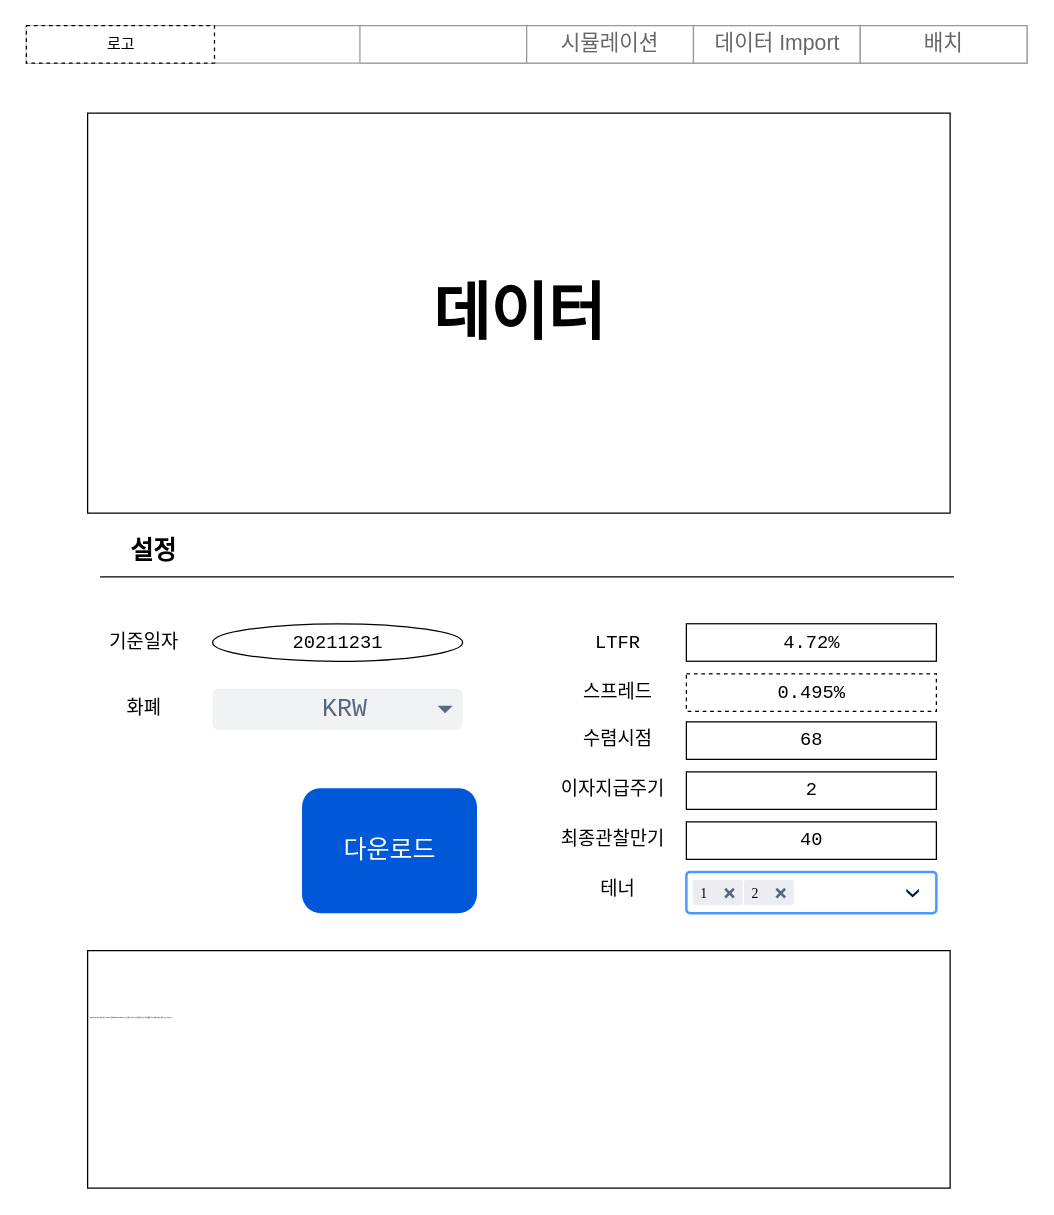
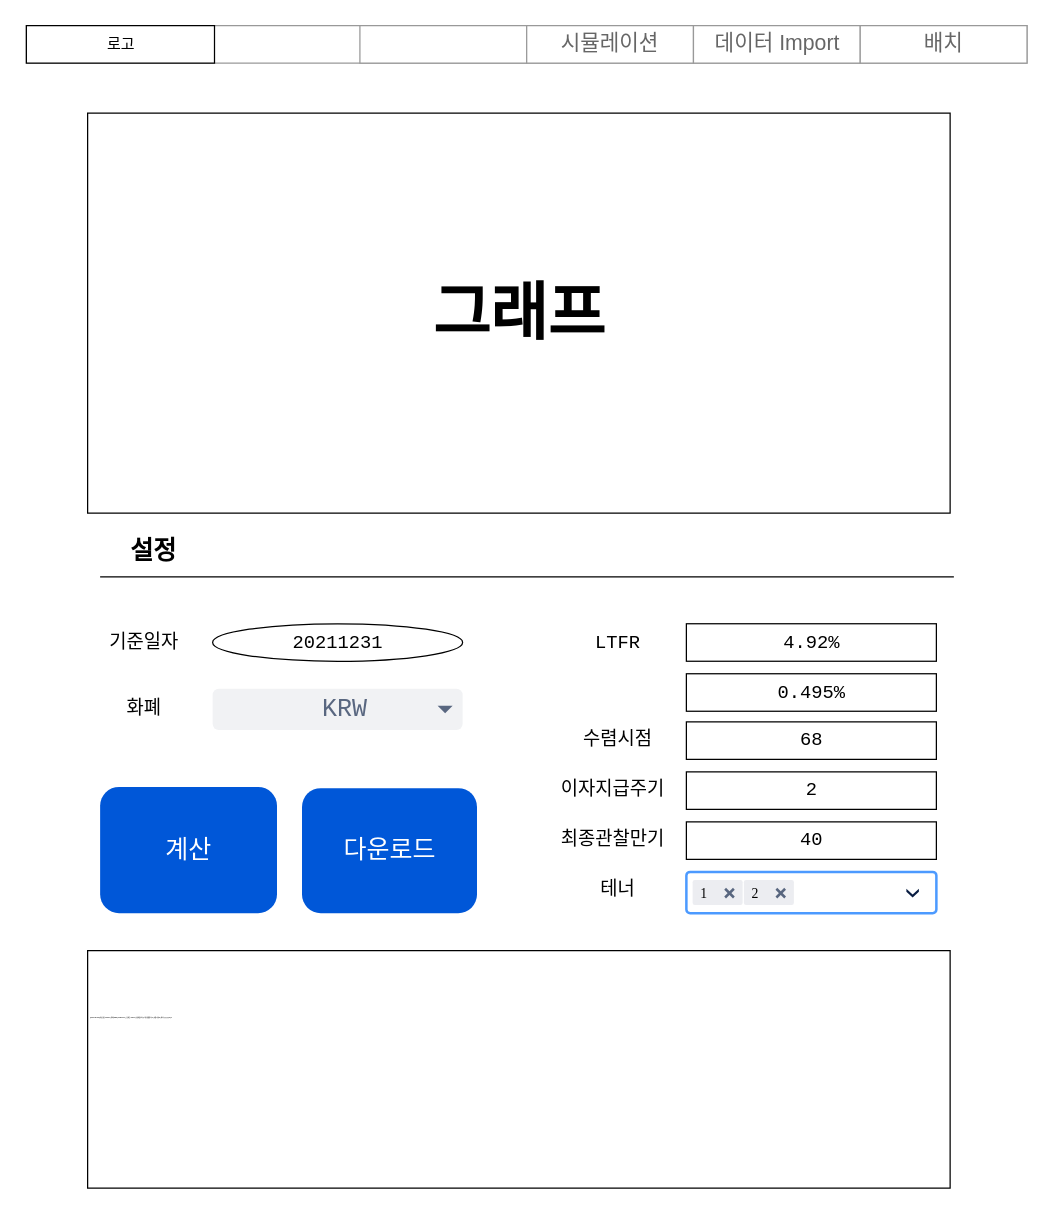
(120, 44) -> (120, 44)
(519, 313) -> (519, 313)
(812, 643) -> (812, 643)
(618, 693) -> none
(811, 693) -> (811, 693)
none -> (188, 850)
